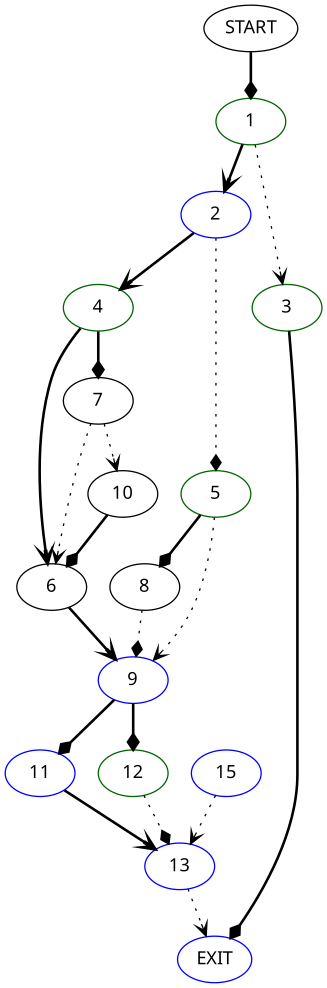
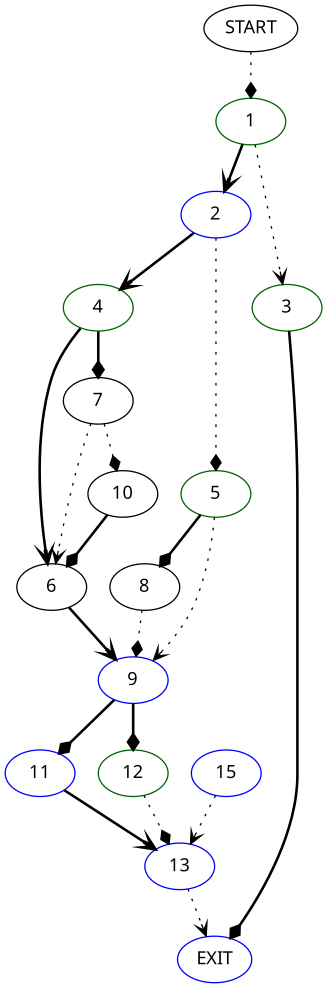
(251, 67) -> (251, 67)
(109, 441) -> (109, 440)
